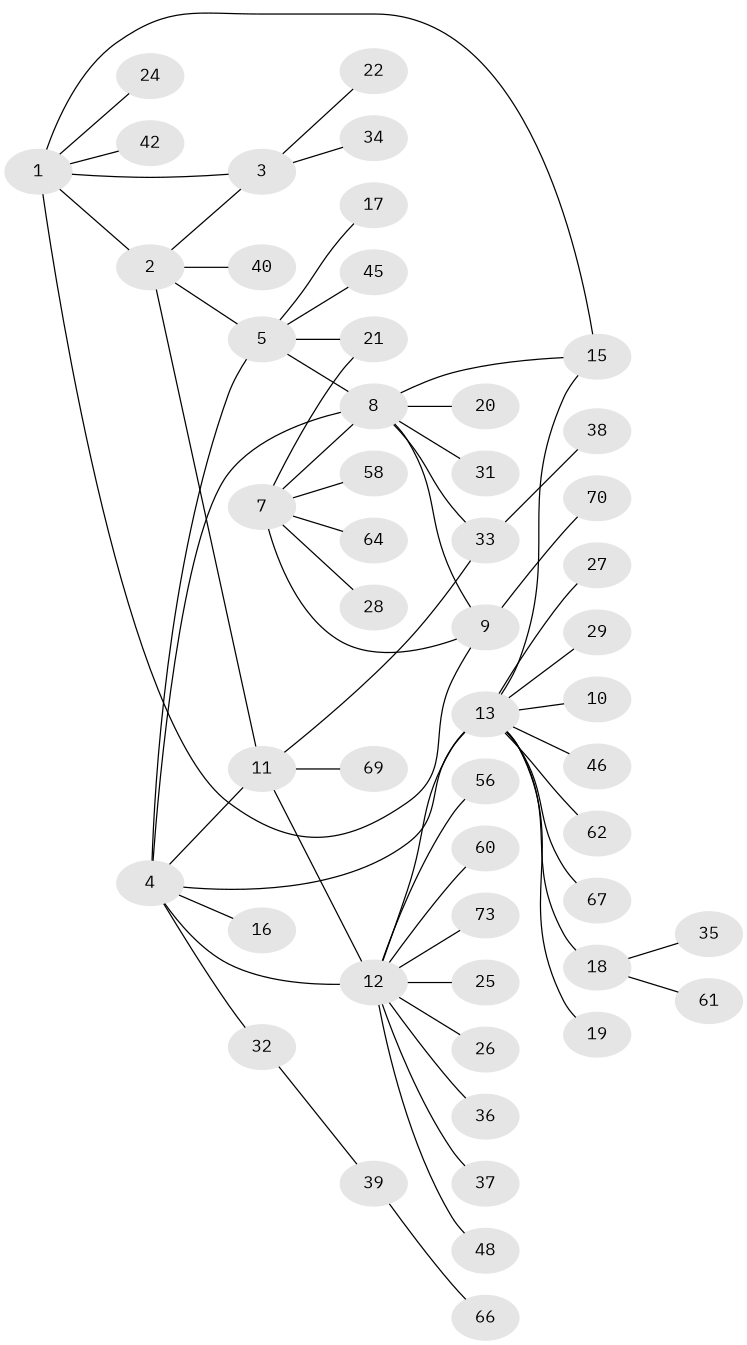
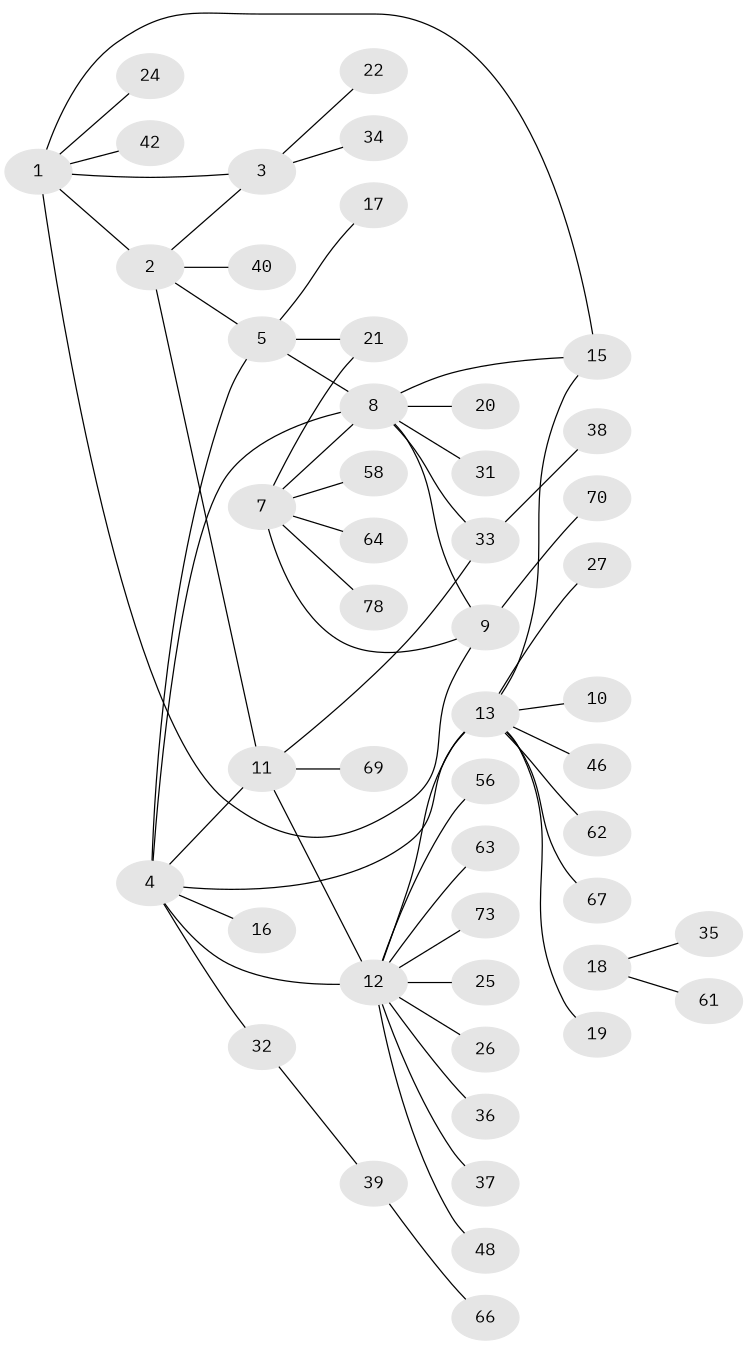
(374, 272) -> none
(374, 608) -> (374, 608)
(597, 632) -> none
(485, 848) -> (485, 848)
(549, 899) -> none
